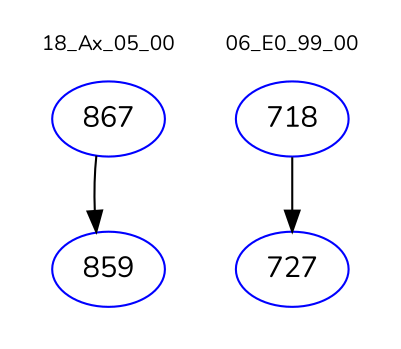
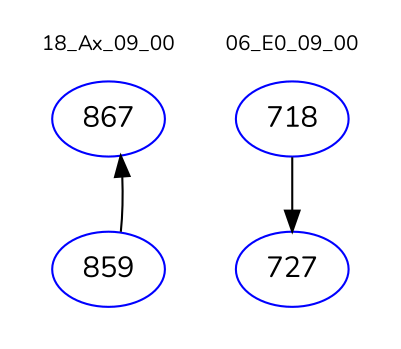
(109, 45) -> (109, 45)
(292, 45) -> (292, 45)
(95, 183) -> (123, 204)
